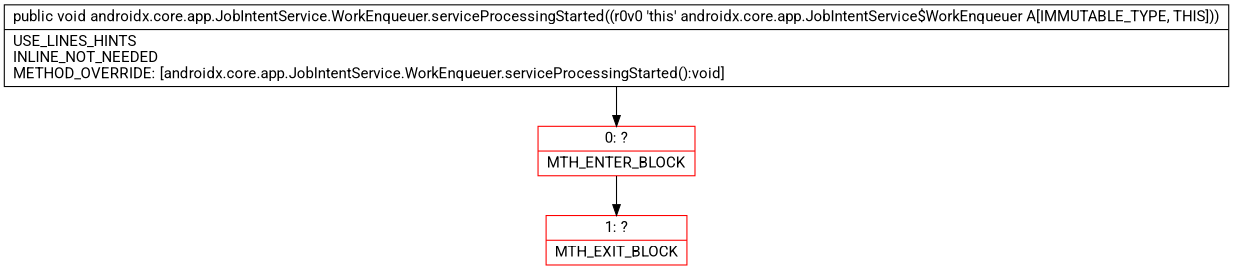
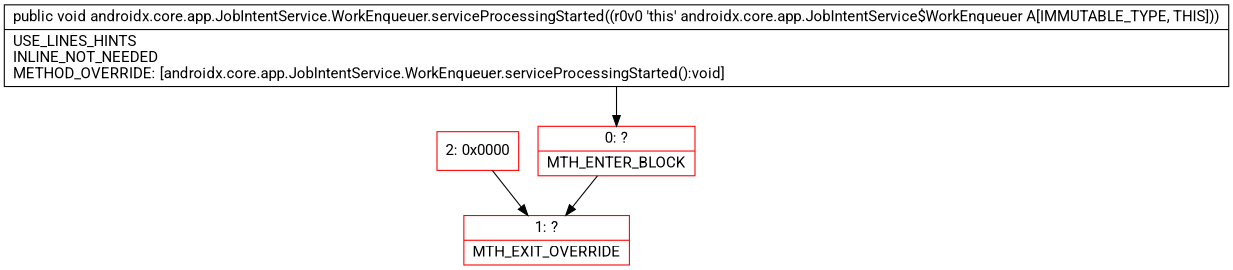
none -> (478, 151)
(617, 252) -> (547, 252)
